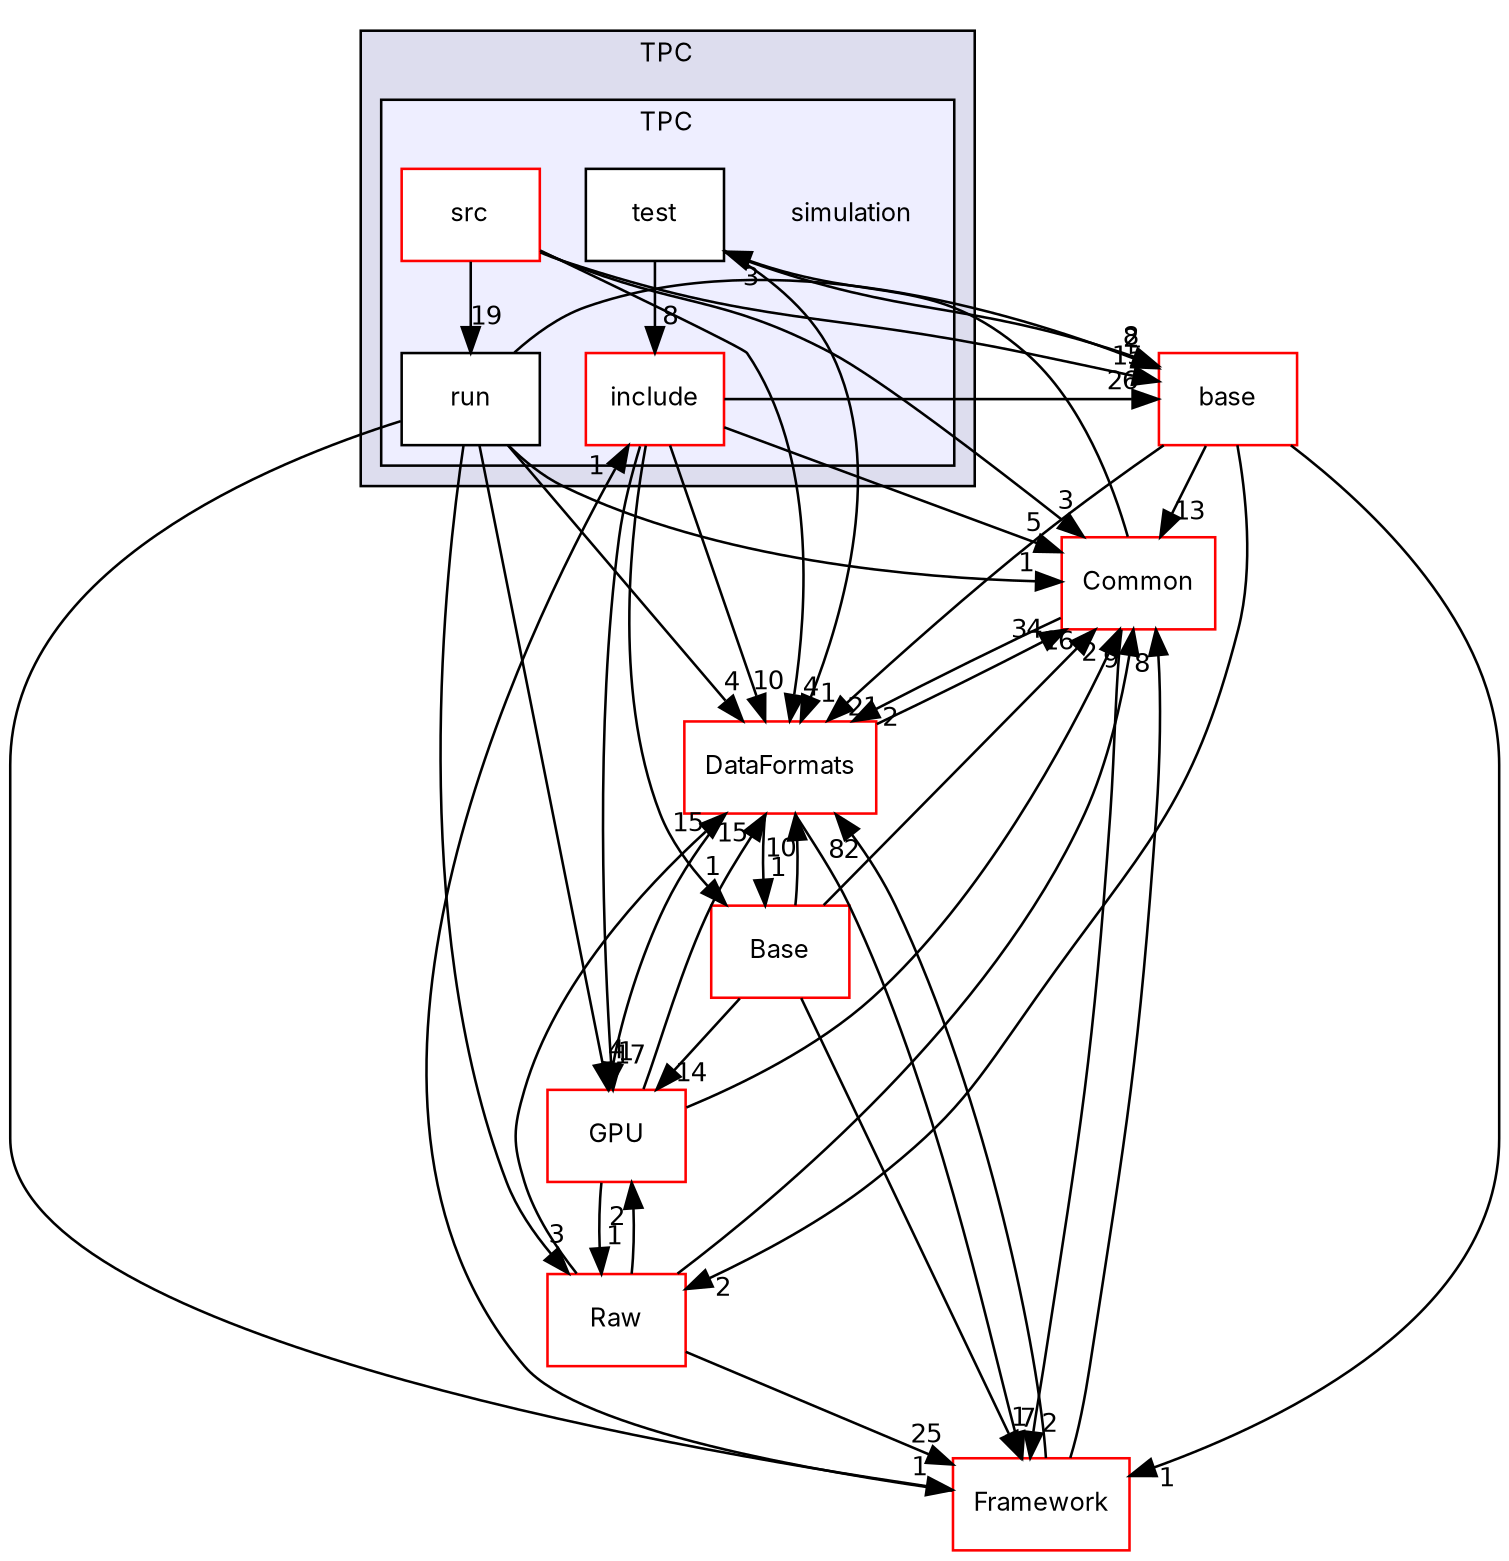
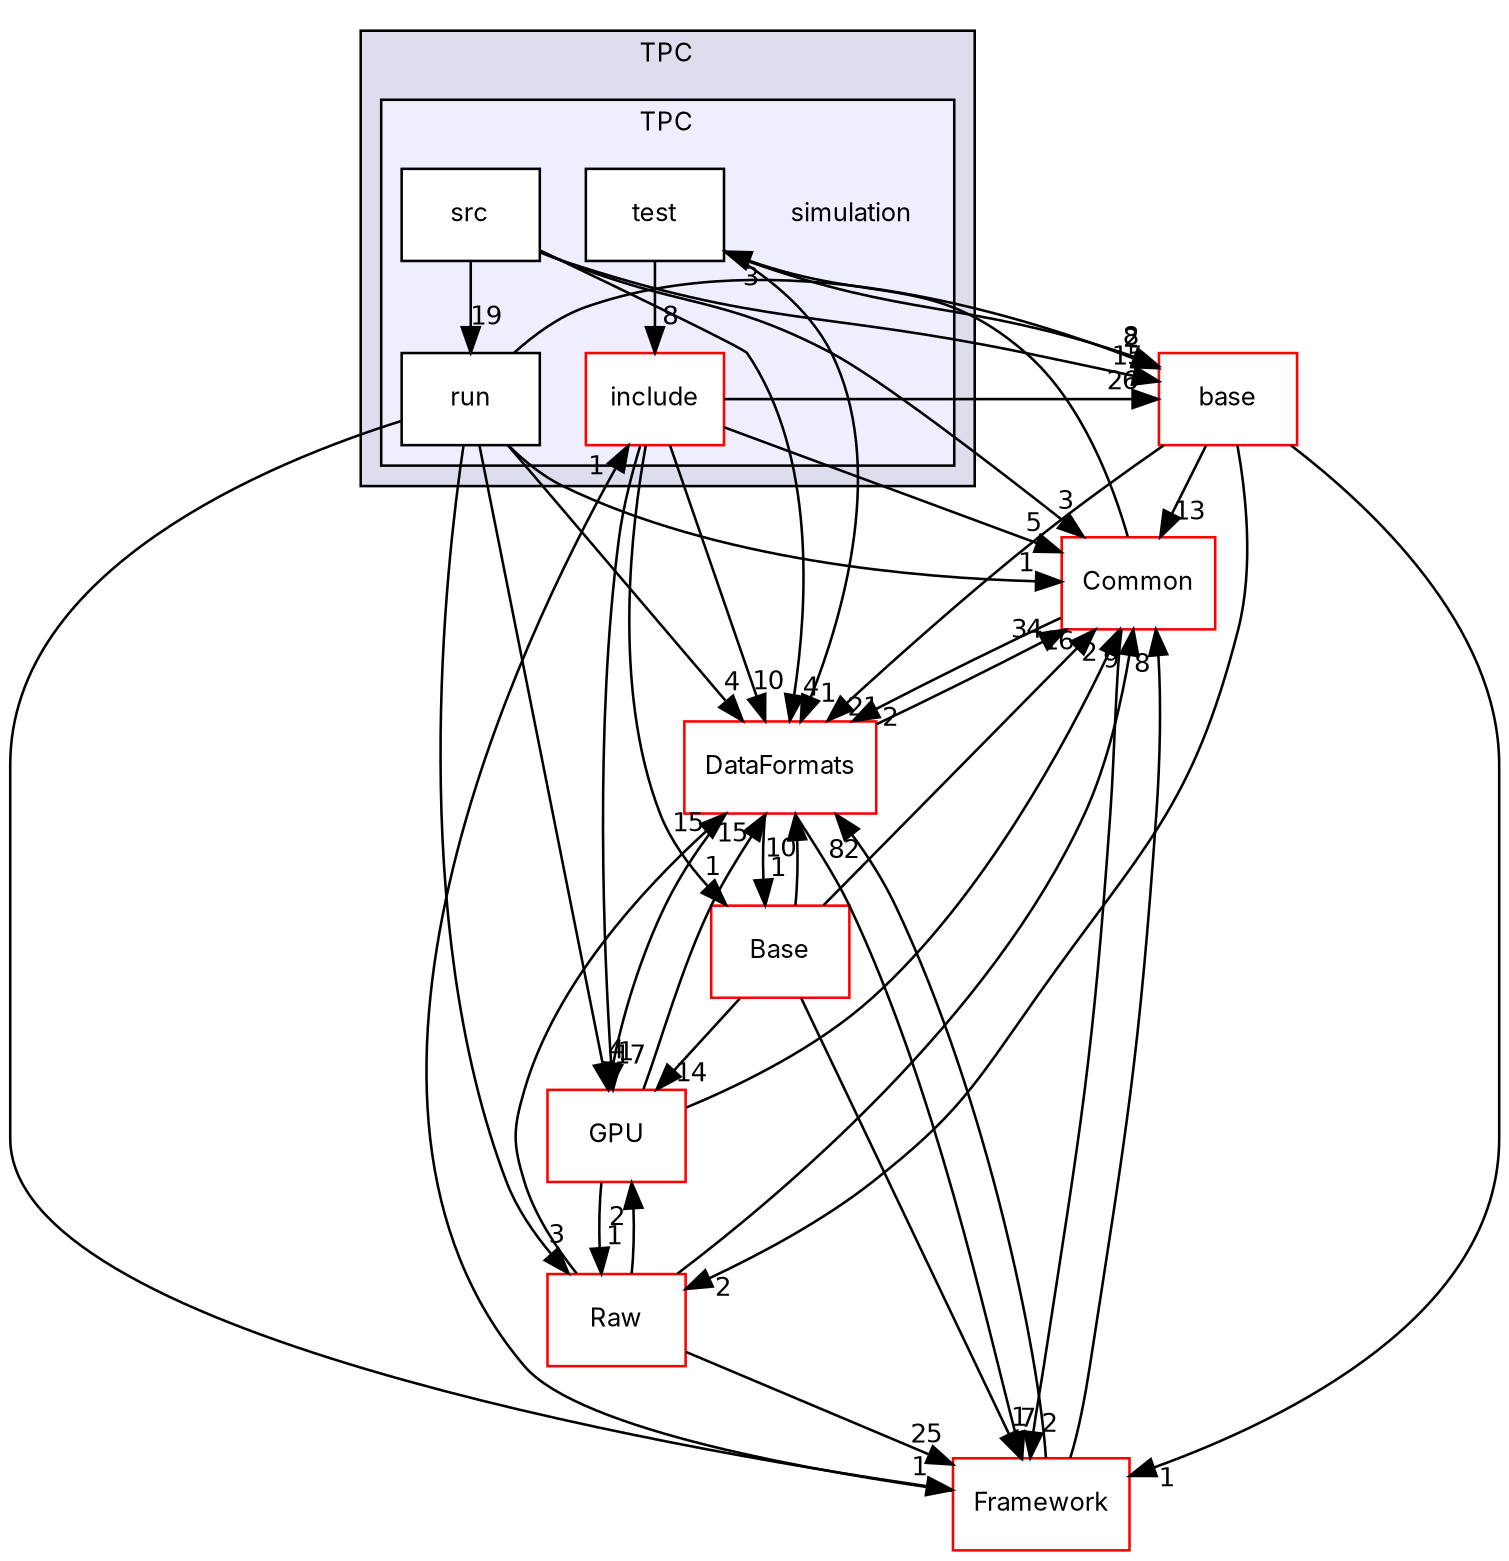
(471, 215) -> (471, 215)
